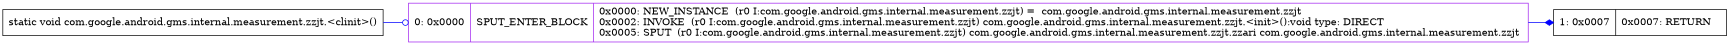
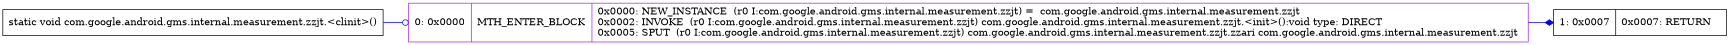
(532, 22) -> (531, 22)
